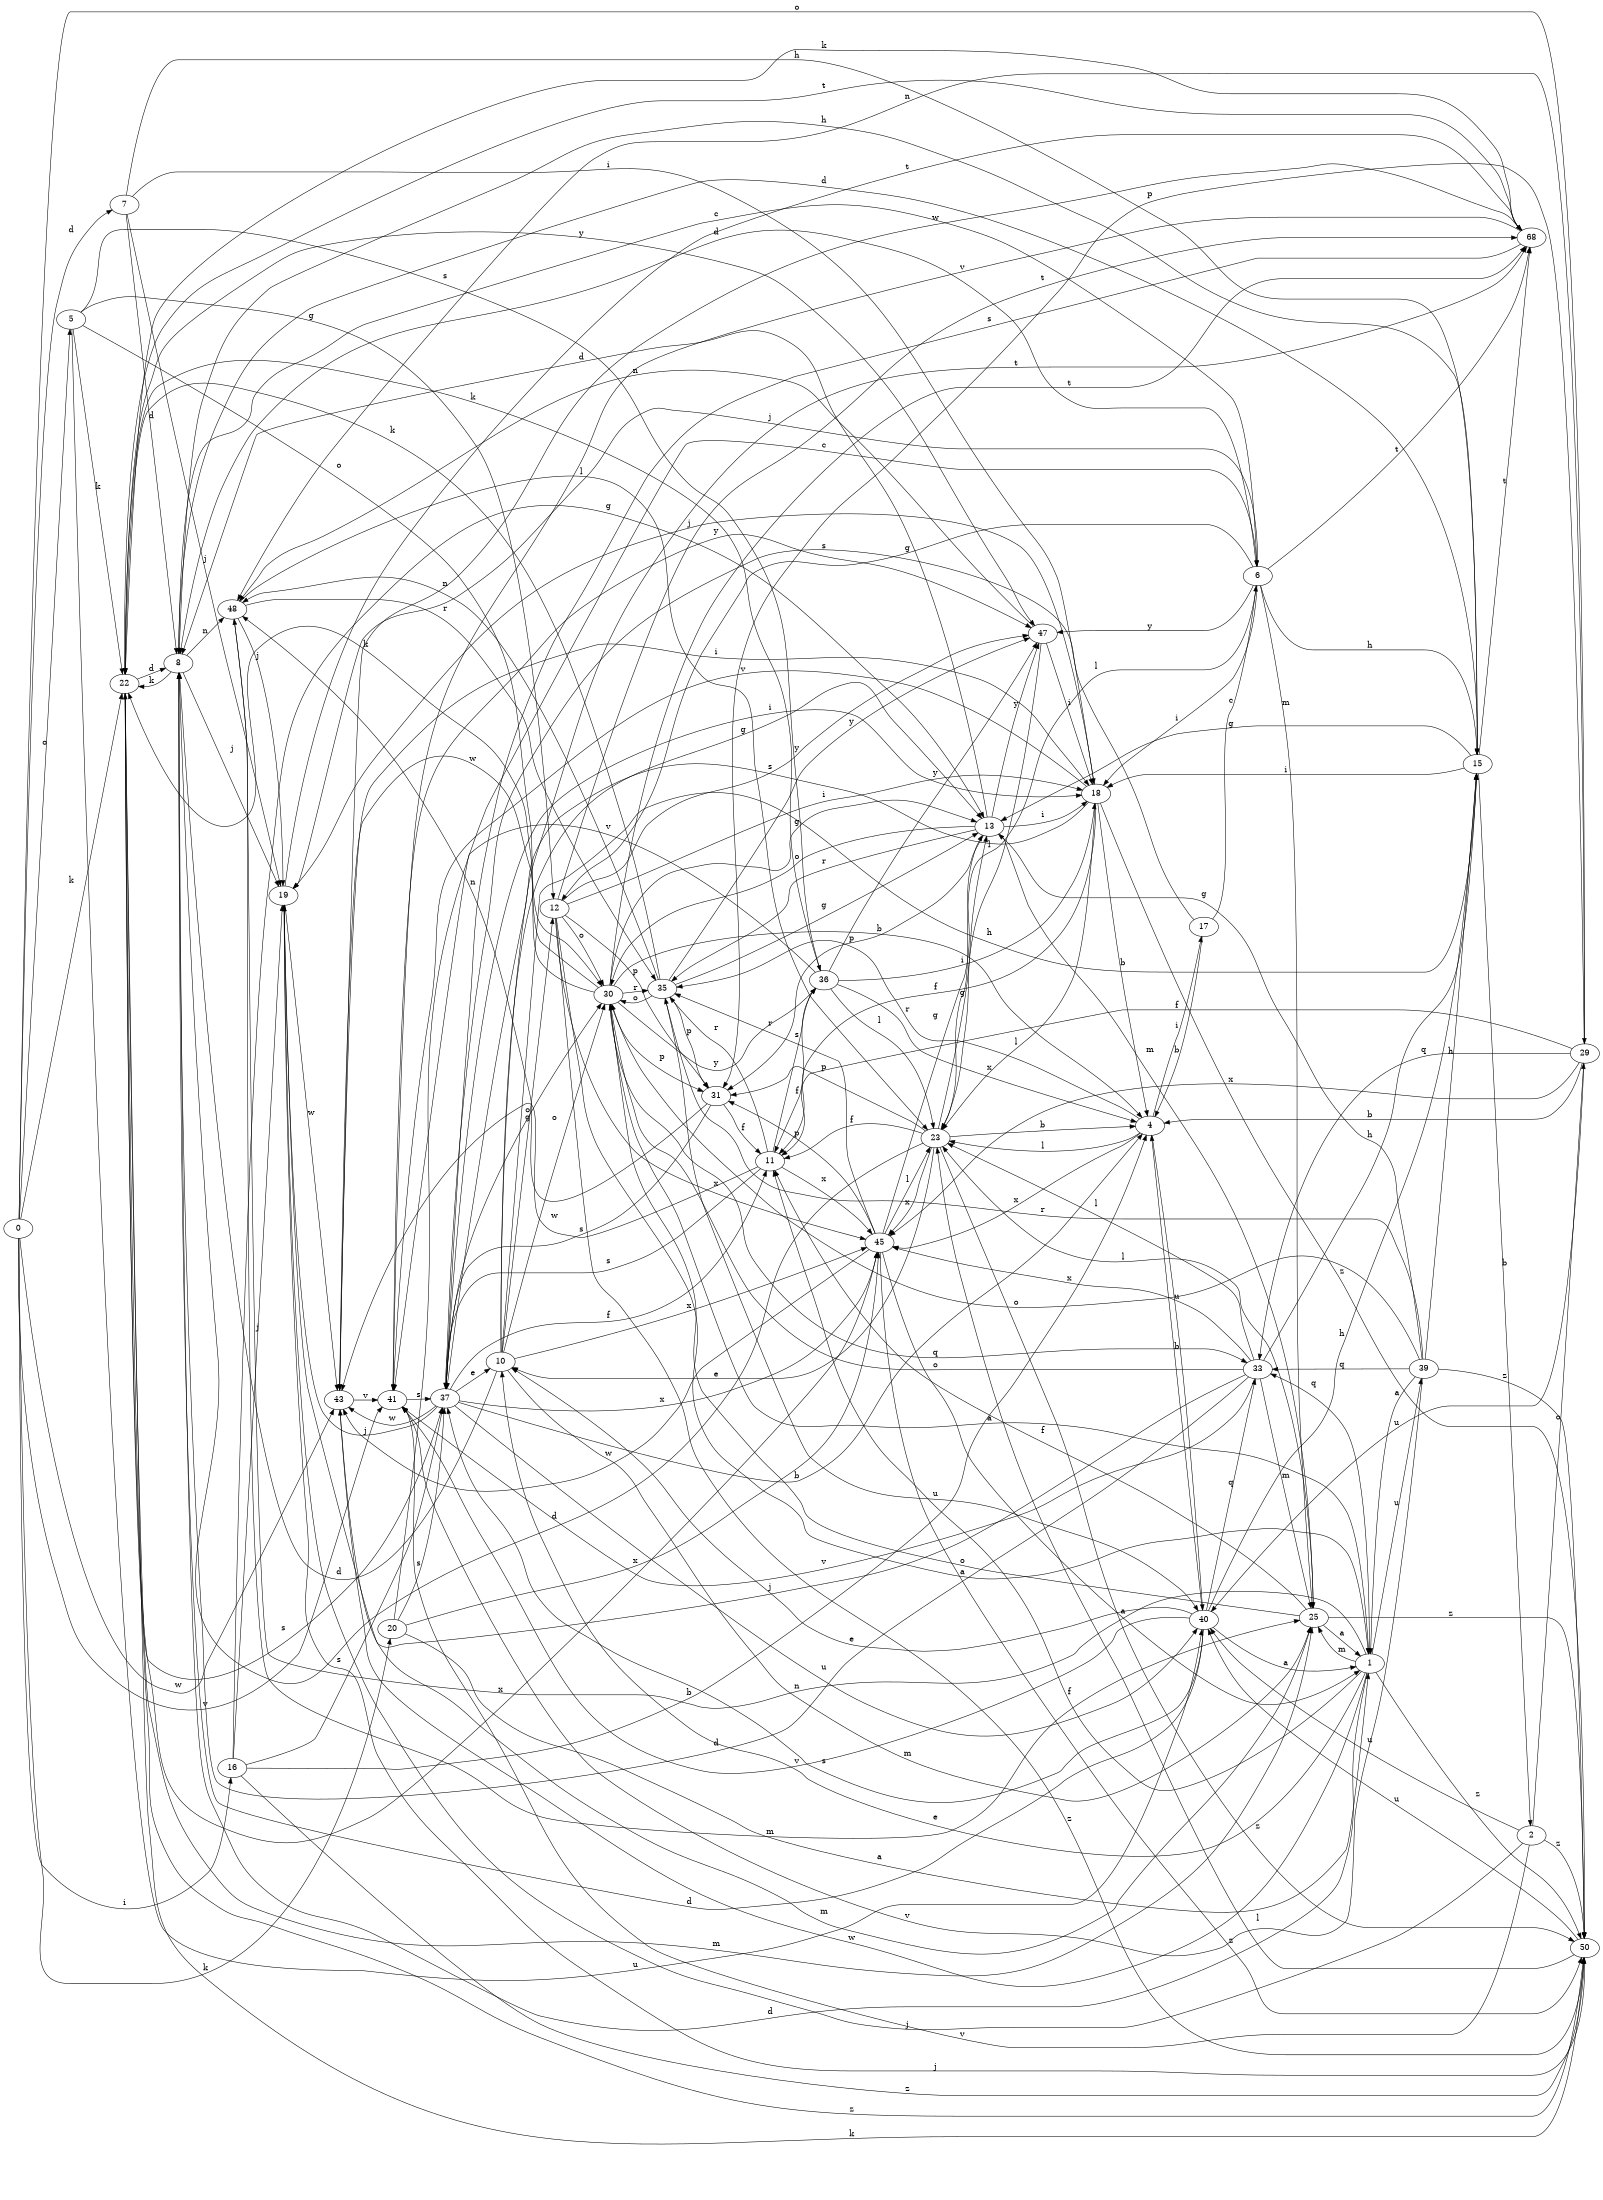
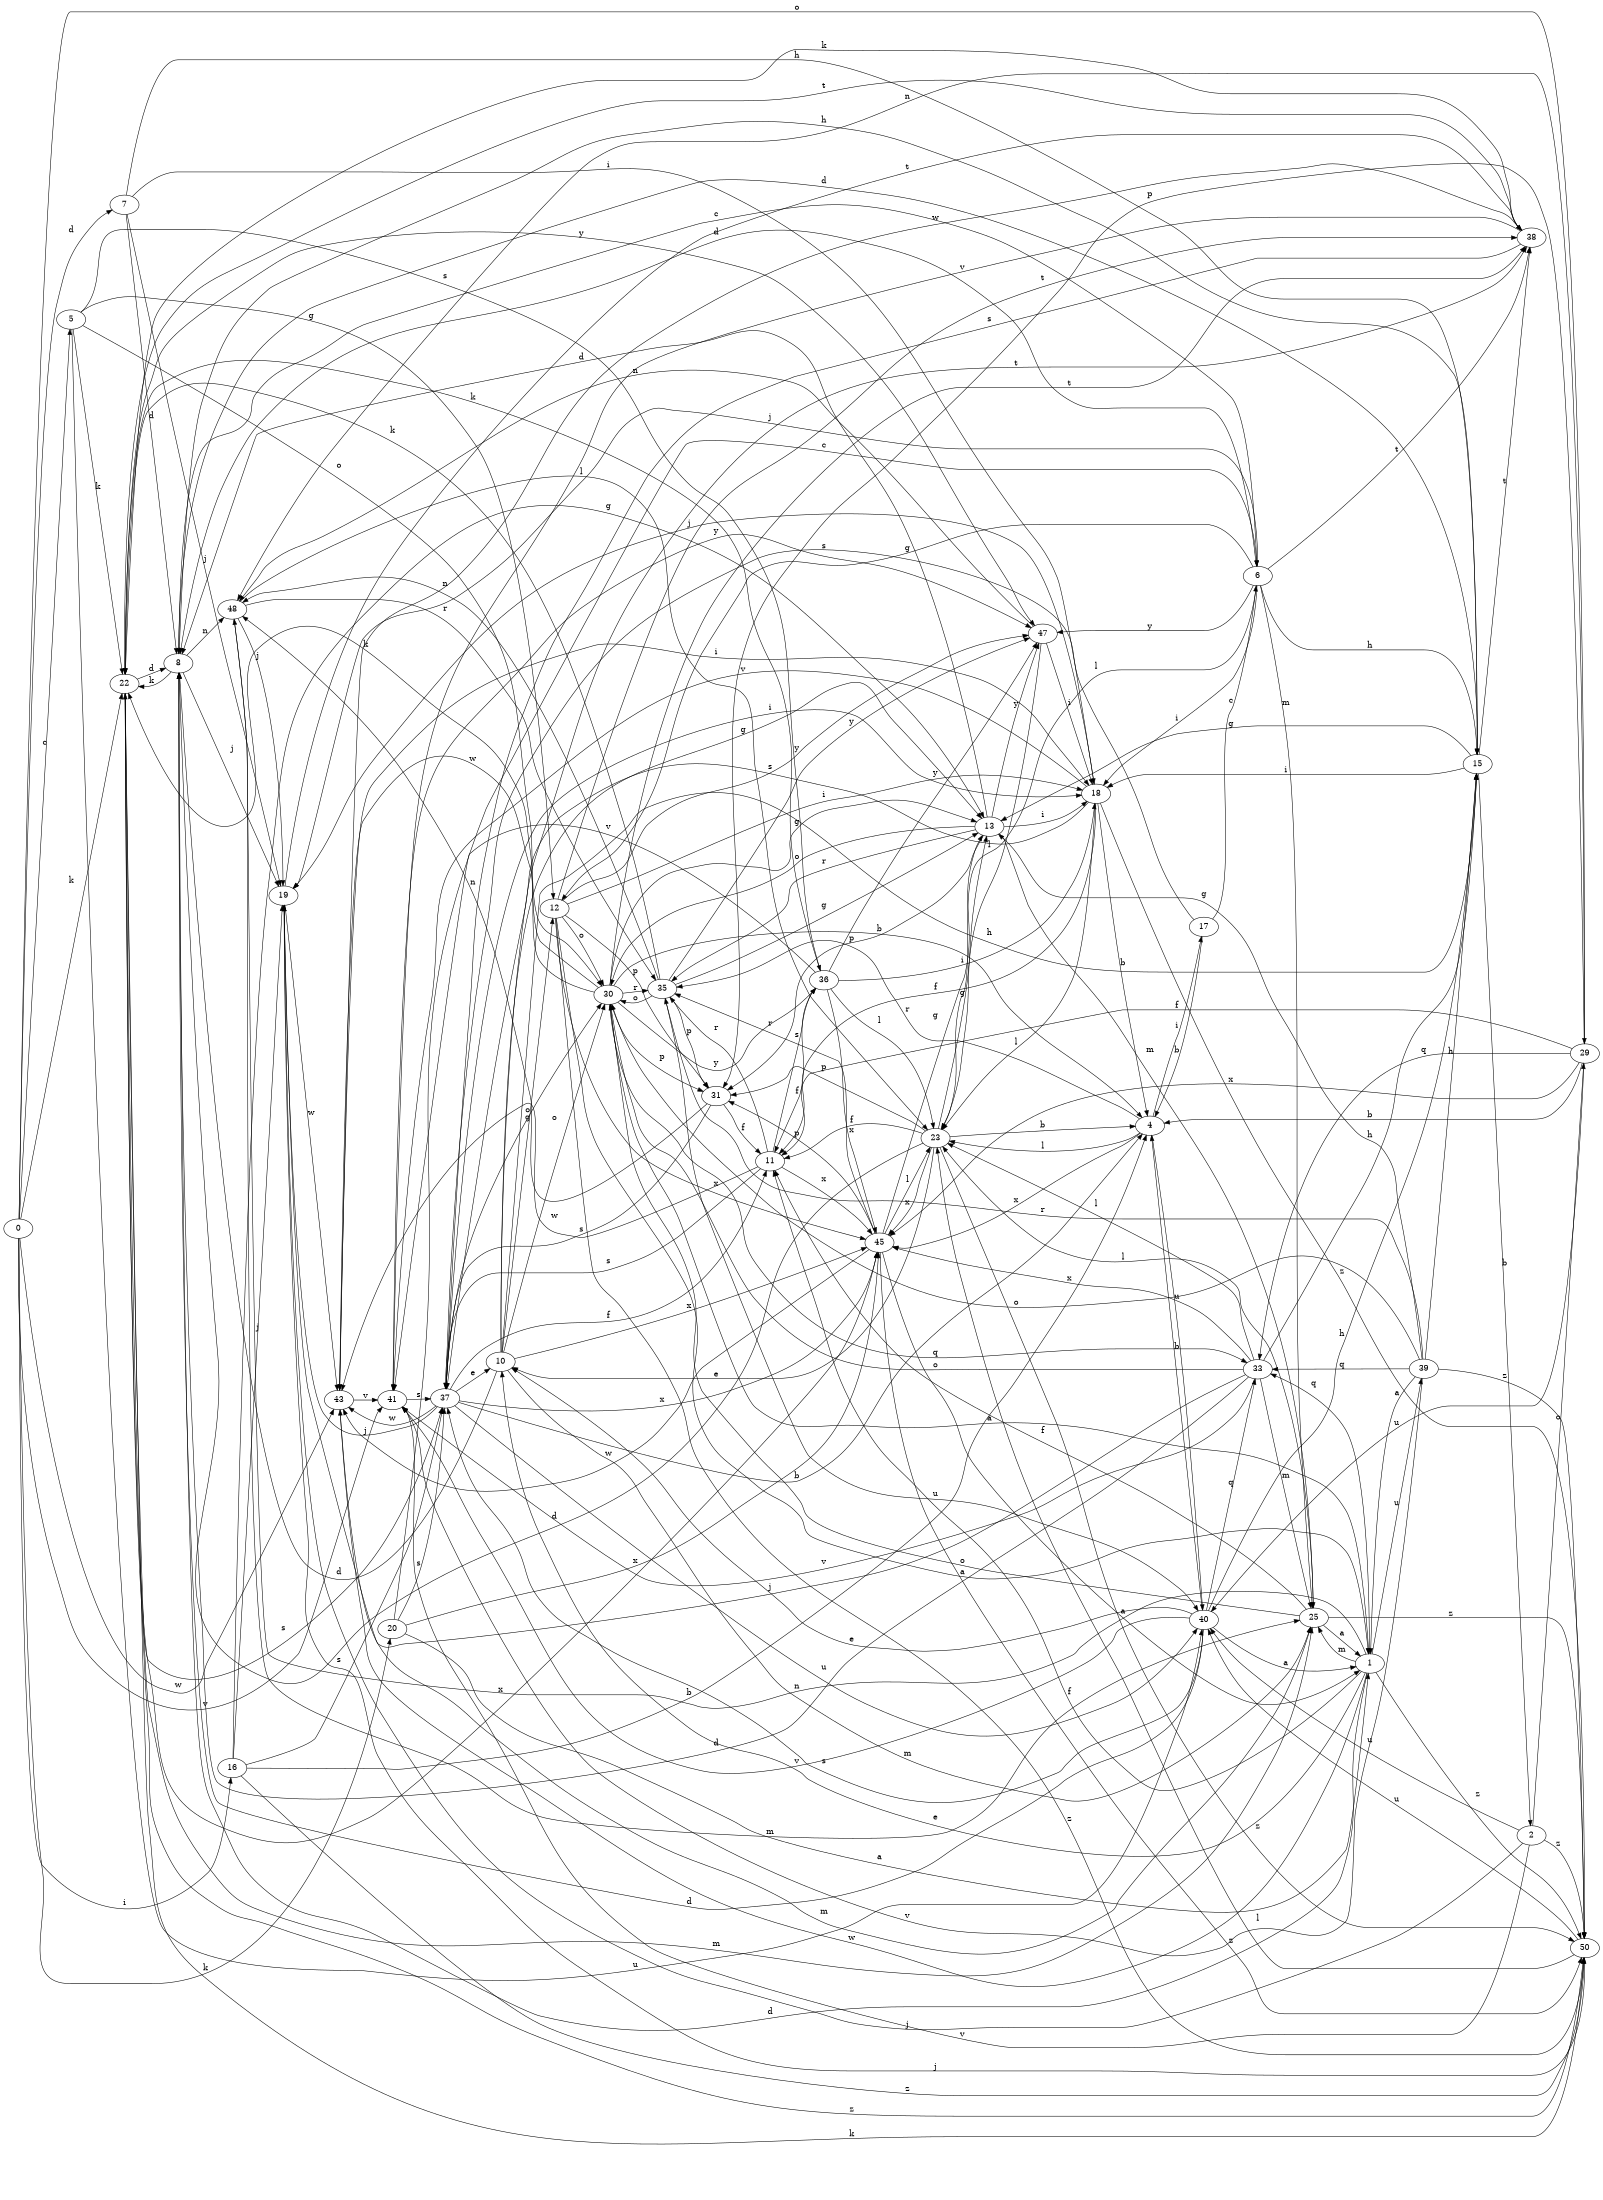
(1532, 238) -> (1532, 238)
(45, 743) -> (45, 743)
(973, 1071) -> (851, 1146)
